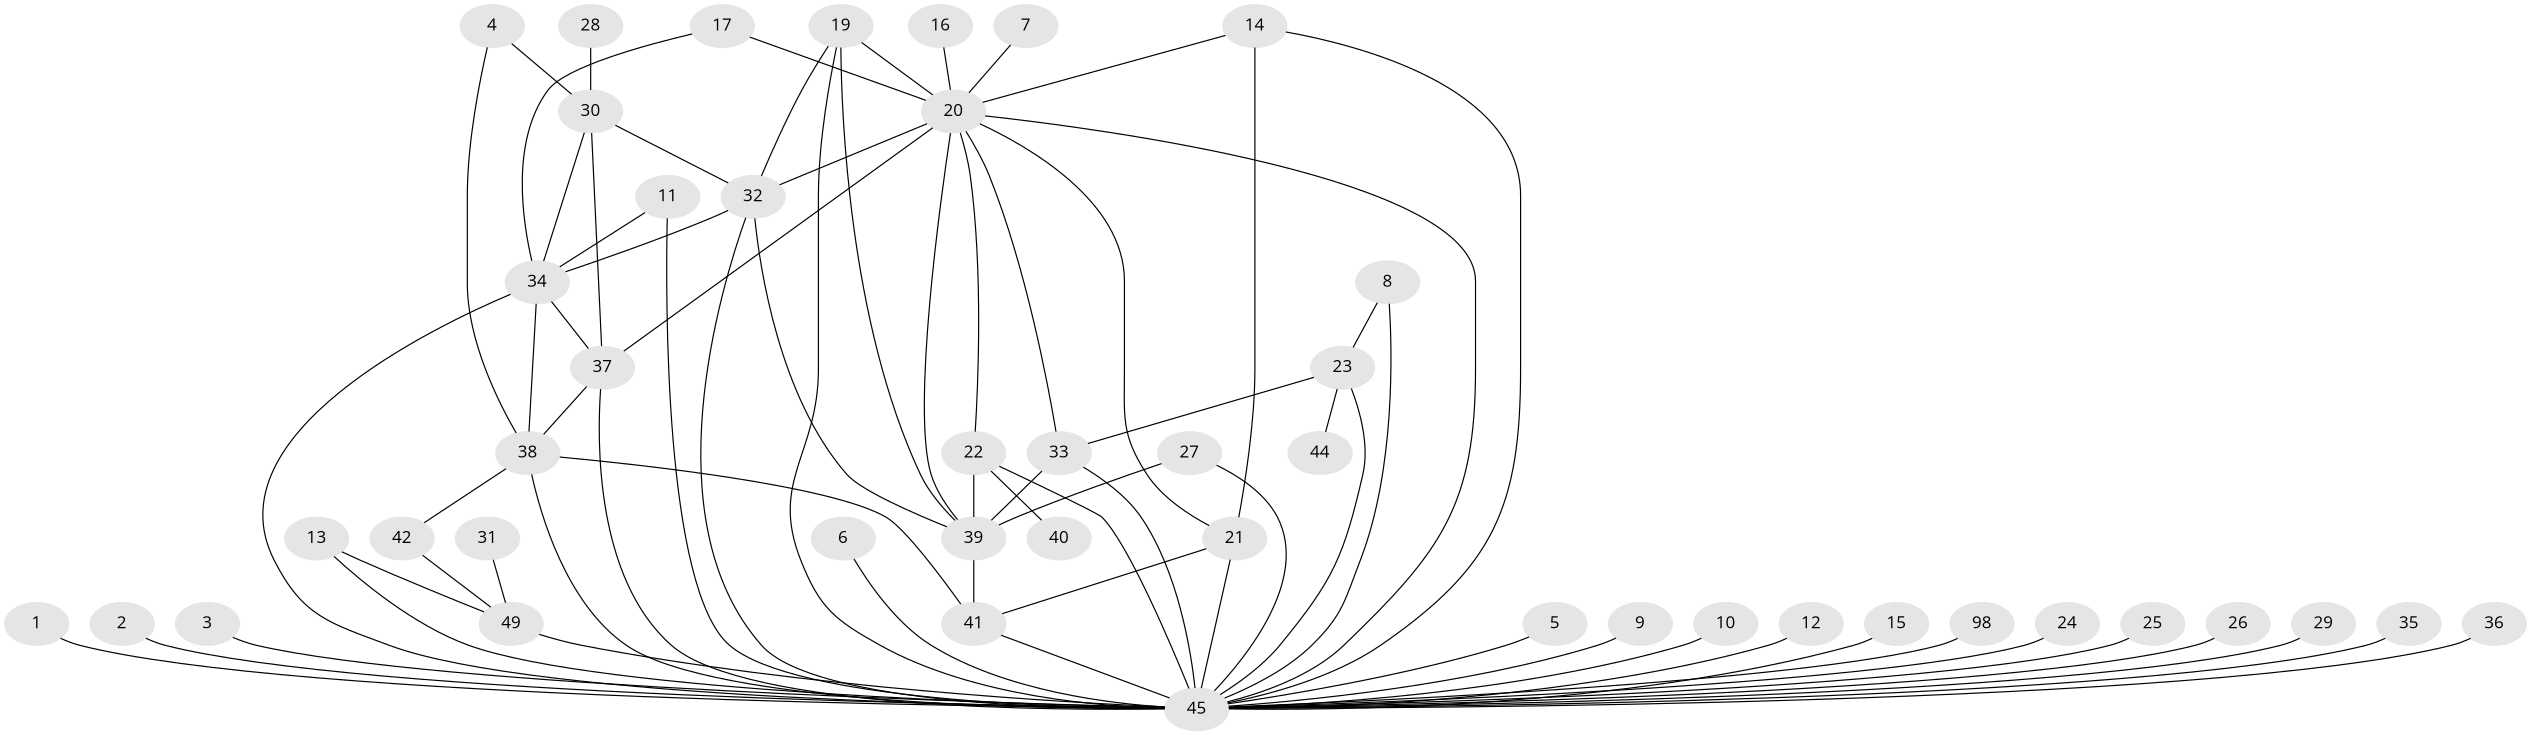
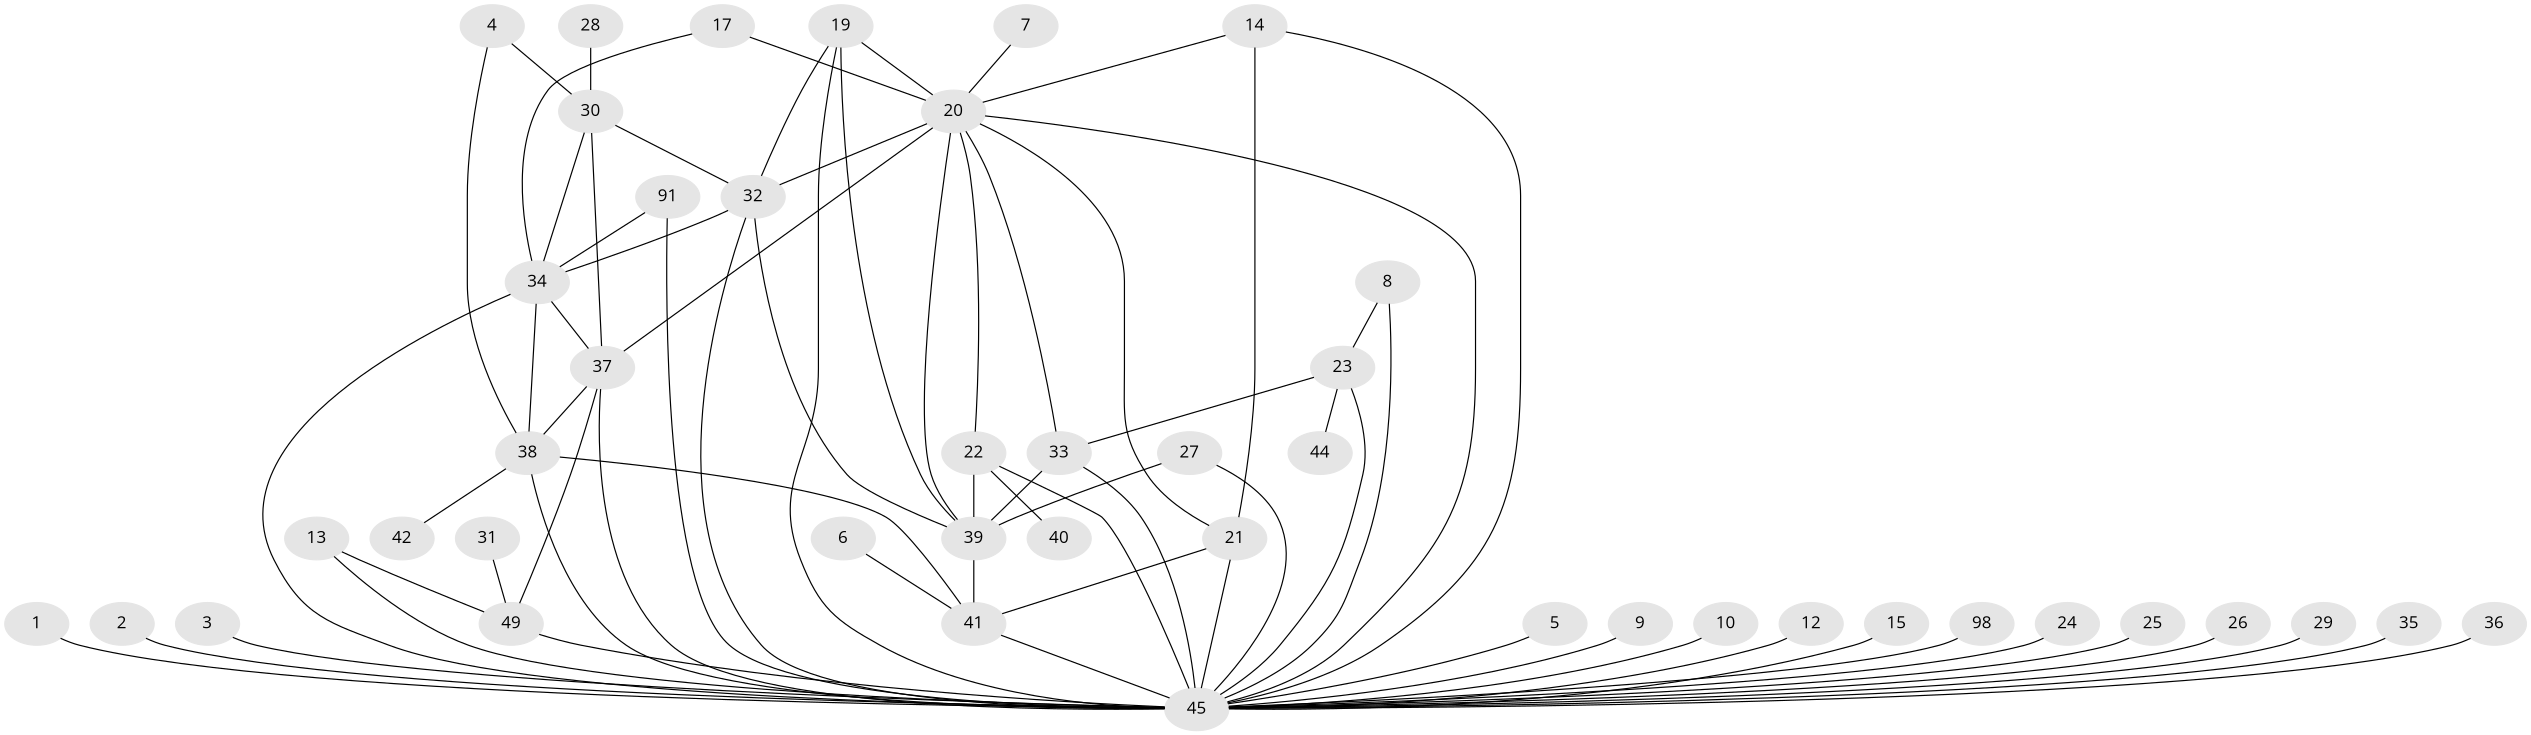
(941, 26) -> none
(668, 197) -> (668, 197)
(457, 581) -> (562, 497)
(988, 673) -> (909, 581)
